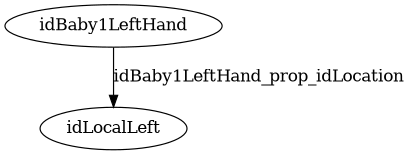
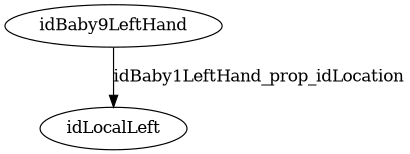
(114, 26) -> (114, 26)
